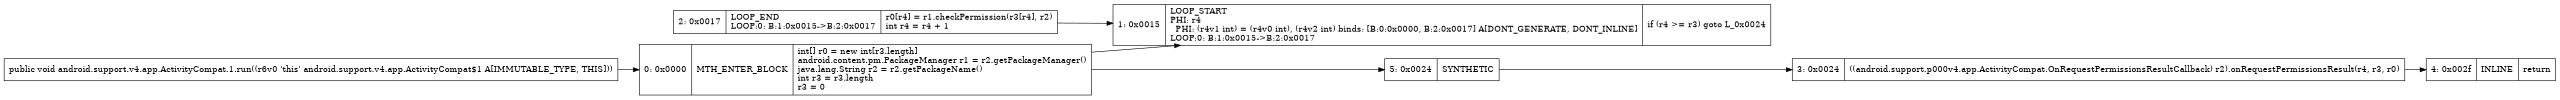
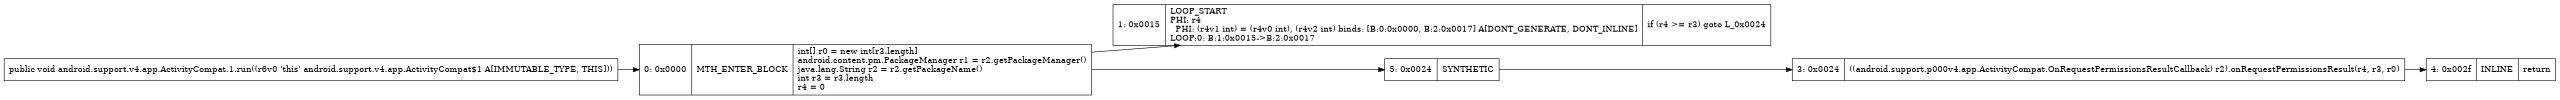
(865, 22) -> none
(812, 87) -> (812, 87)
